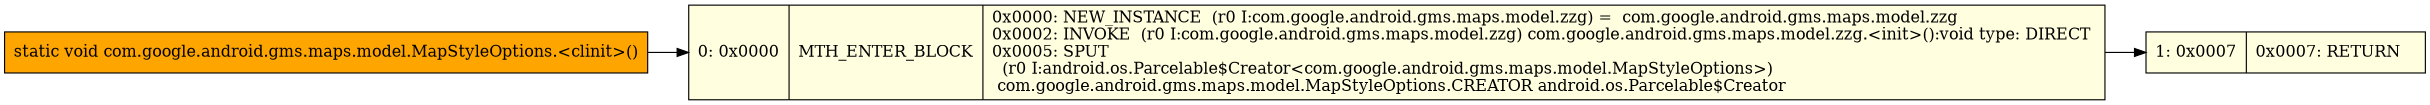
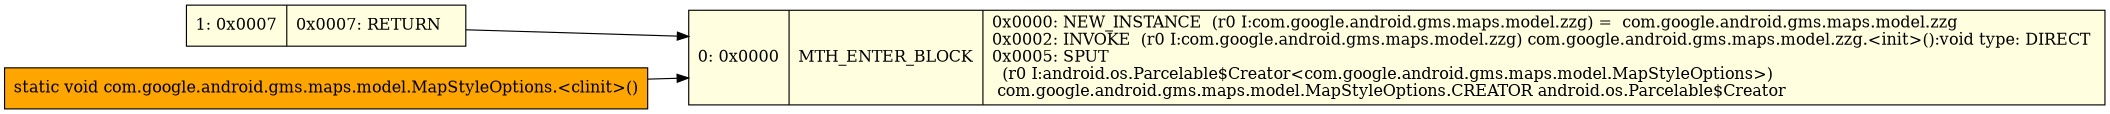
(2120, 52) -> (571, 33)
